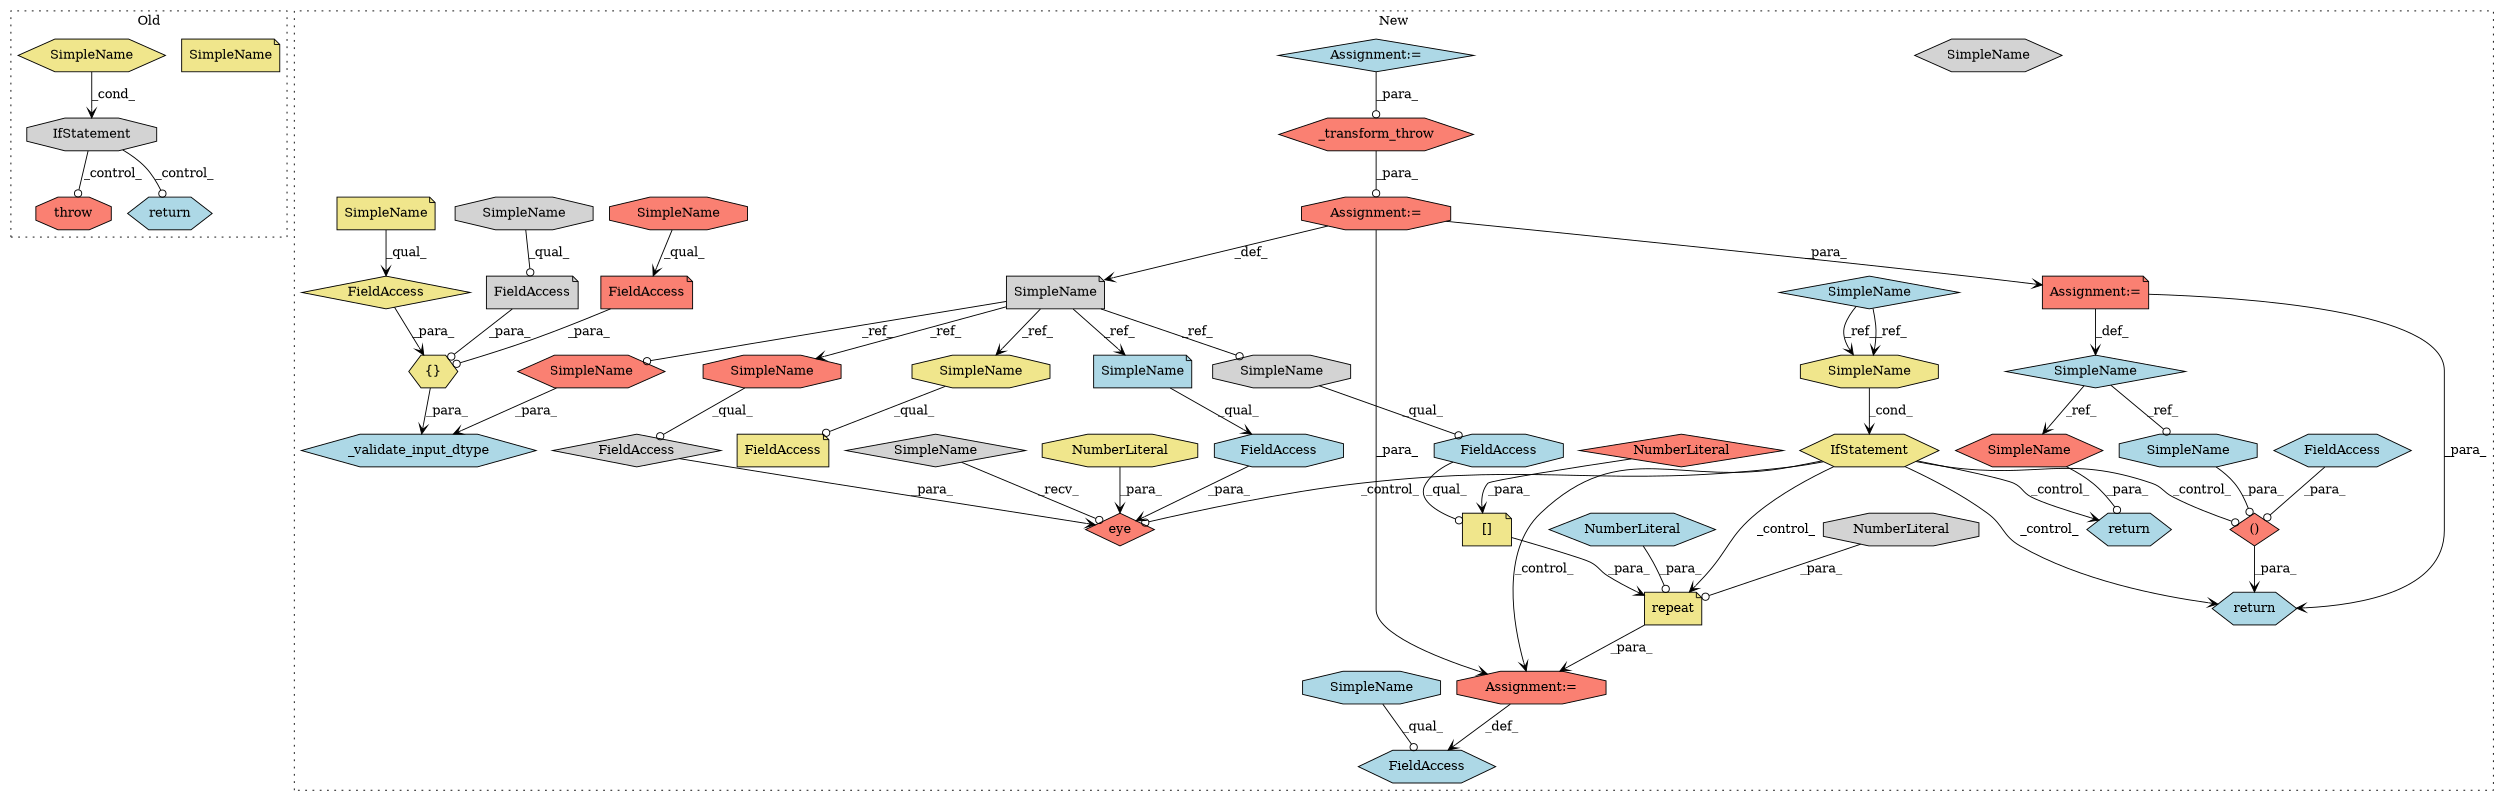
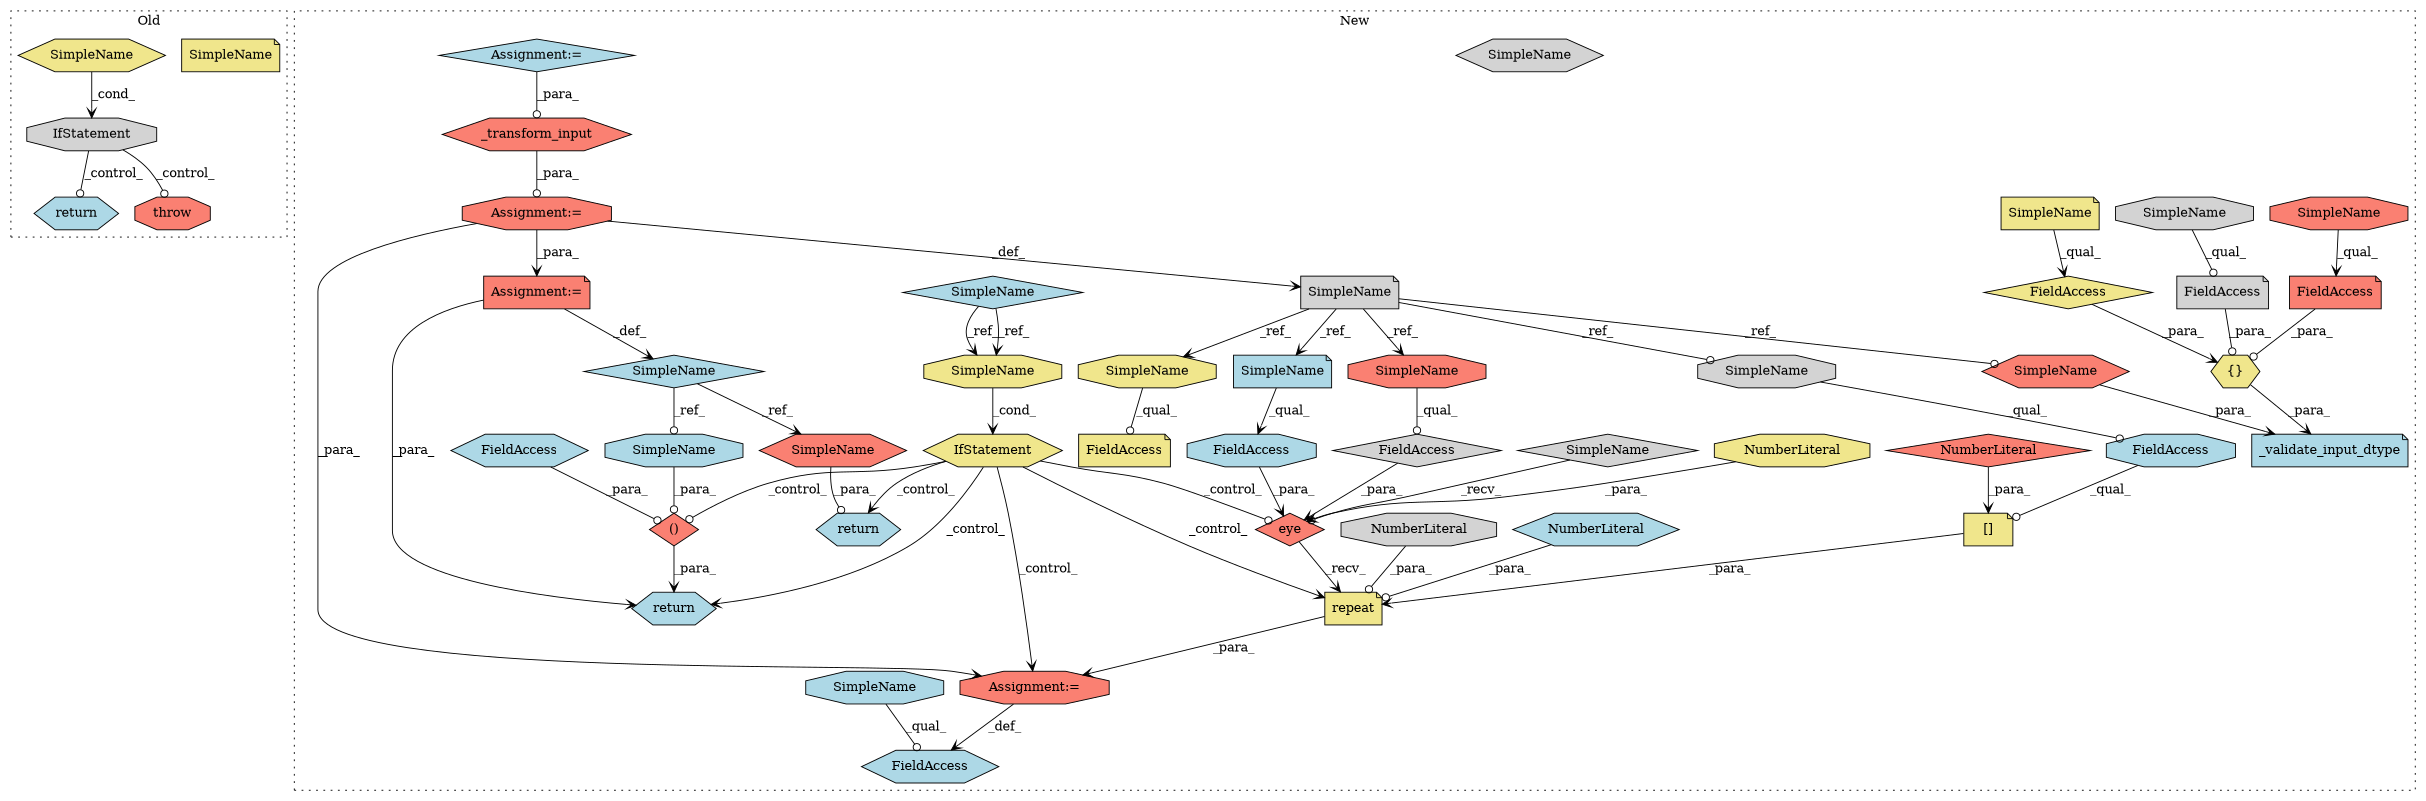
(1376, 134) -> (537, 134)
(419, 451) -> (2330, 451)
none -> (1317, 563)
